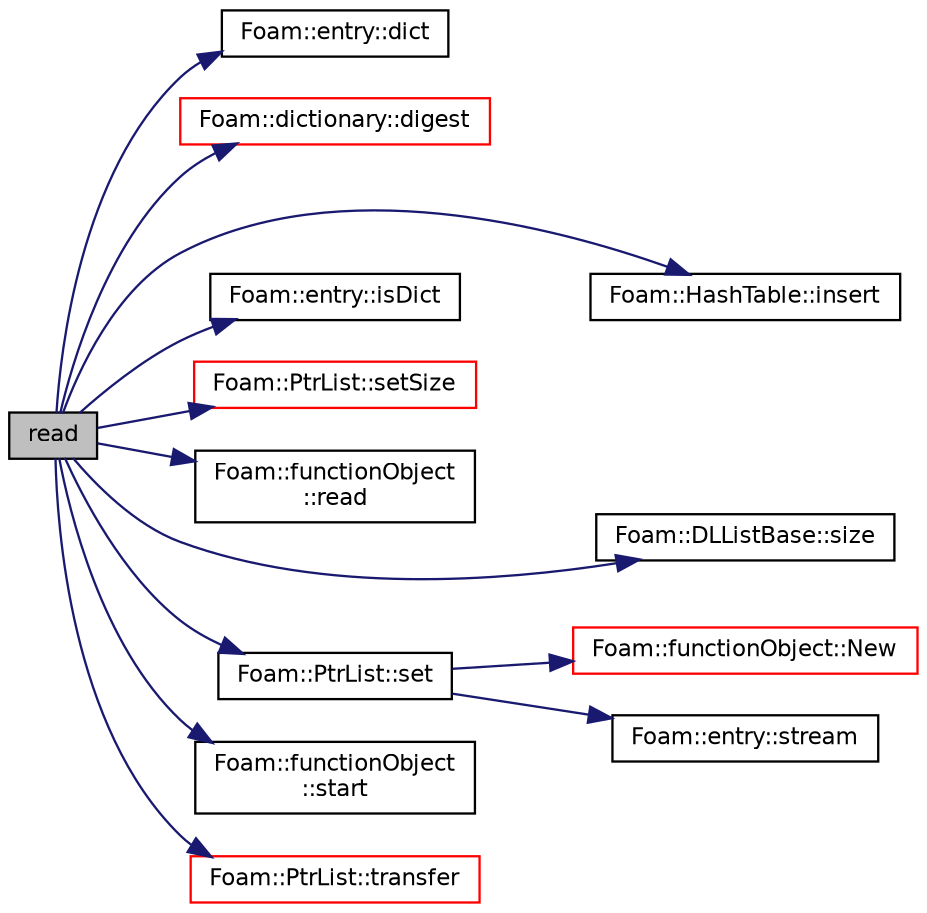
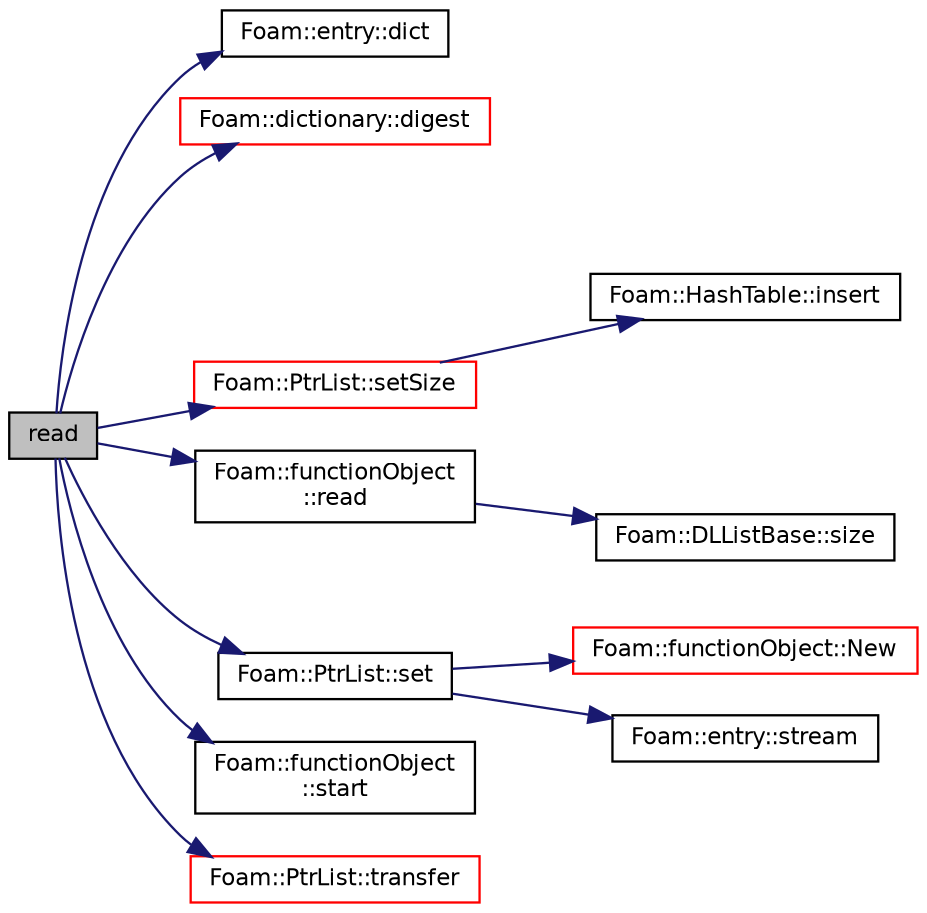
(323, 214) -> (529, 343)
(335, 297) -> none
(328, 574) -> (524, 510)
